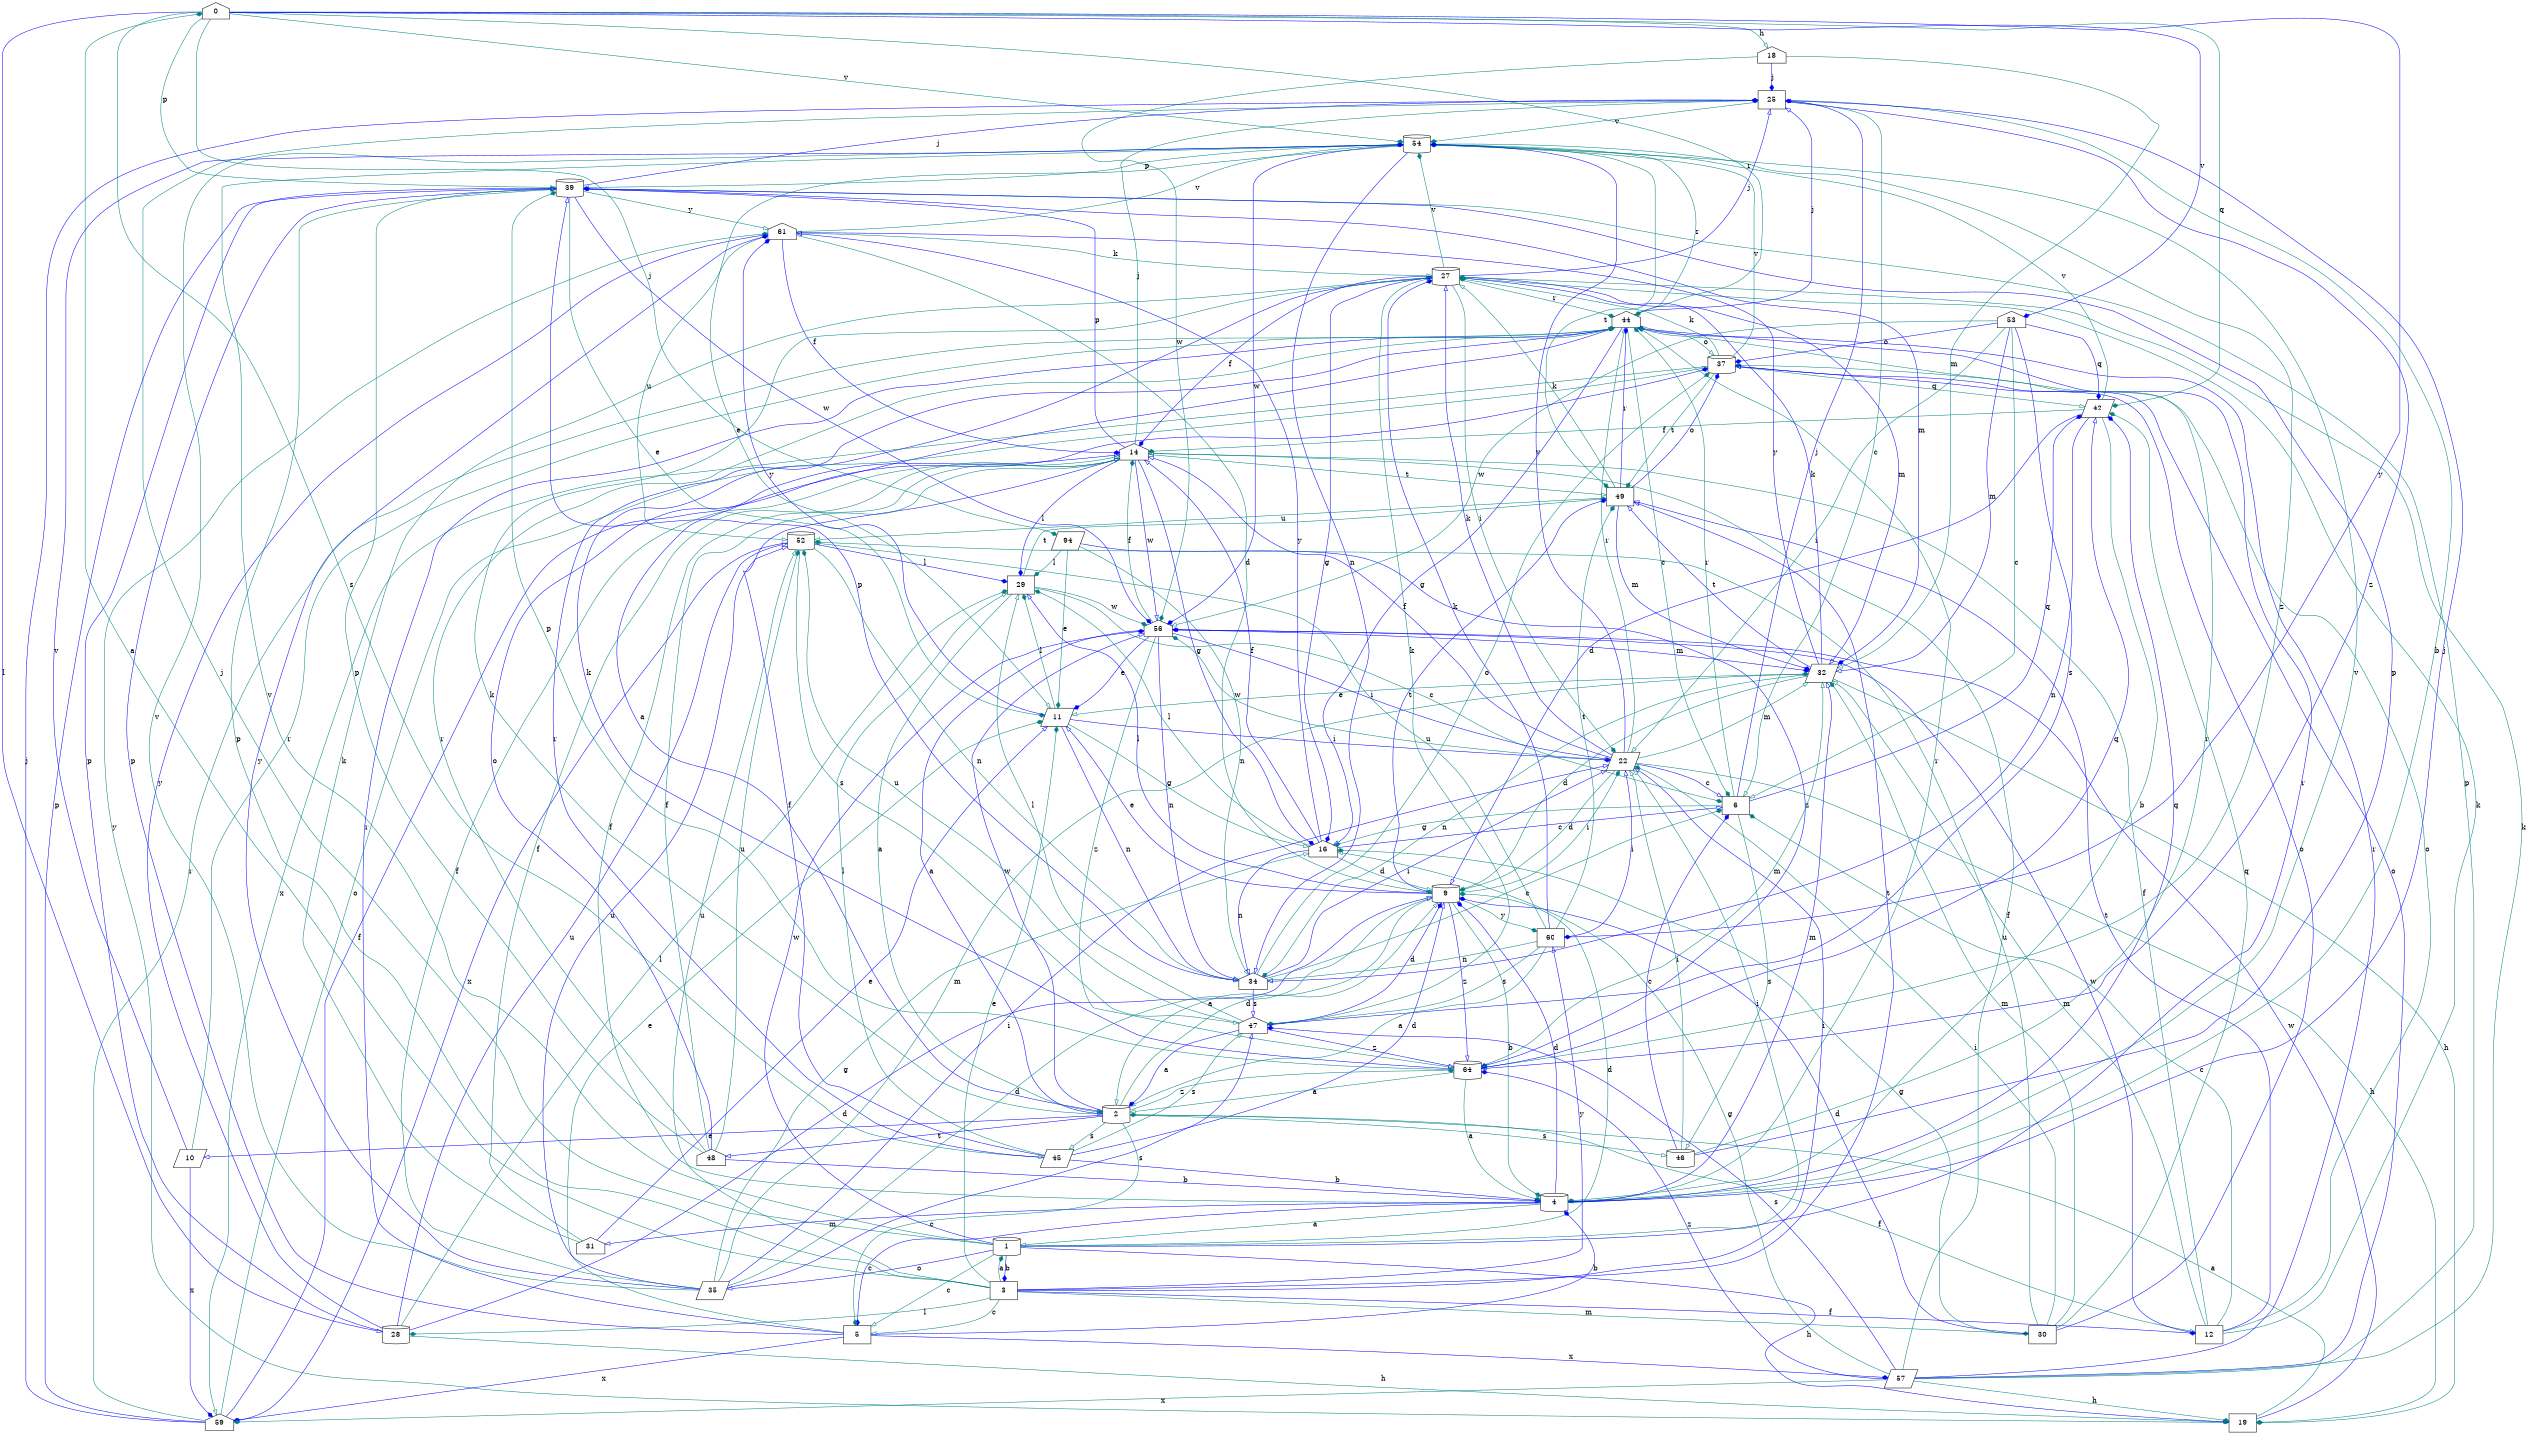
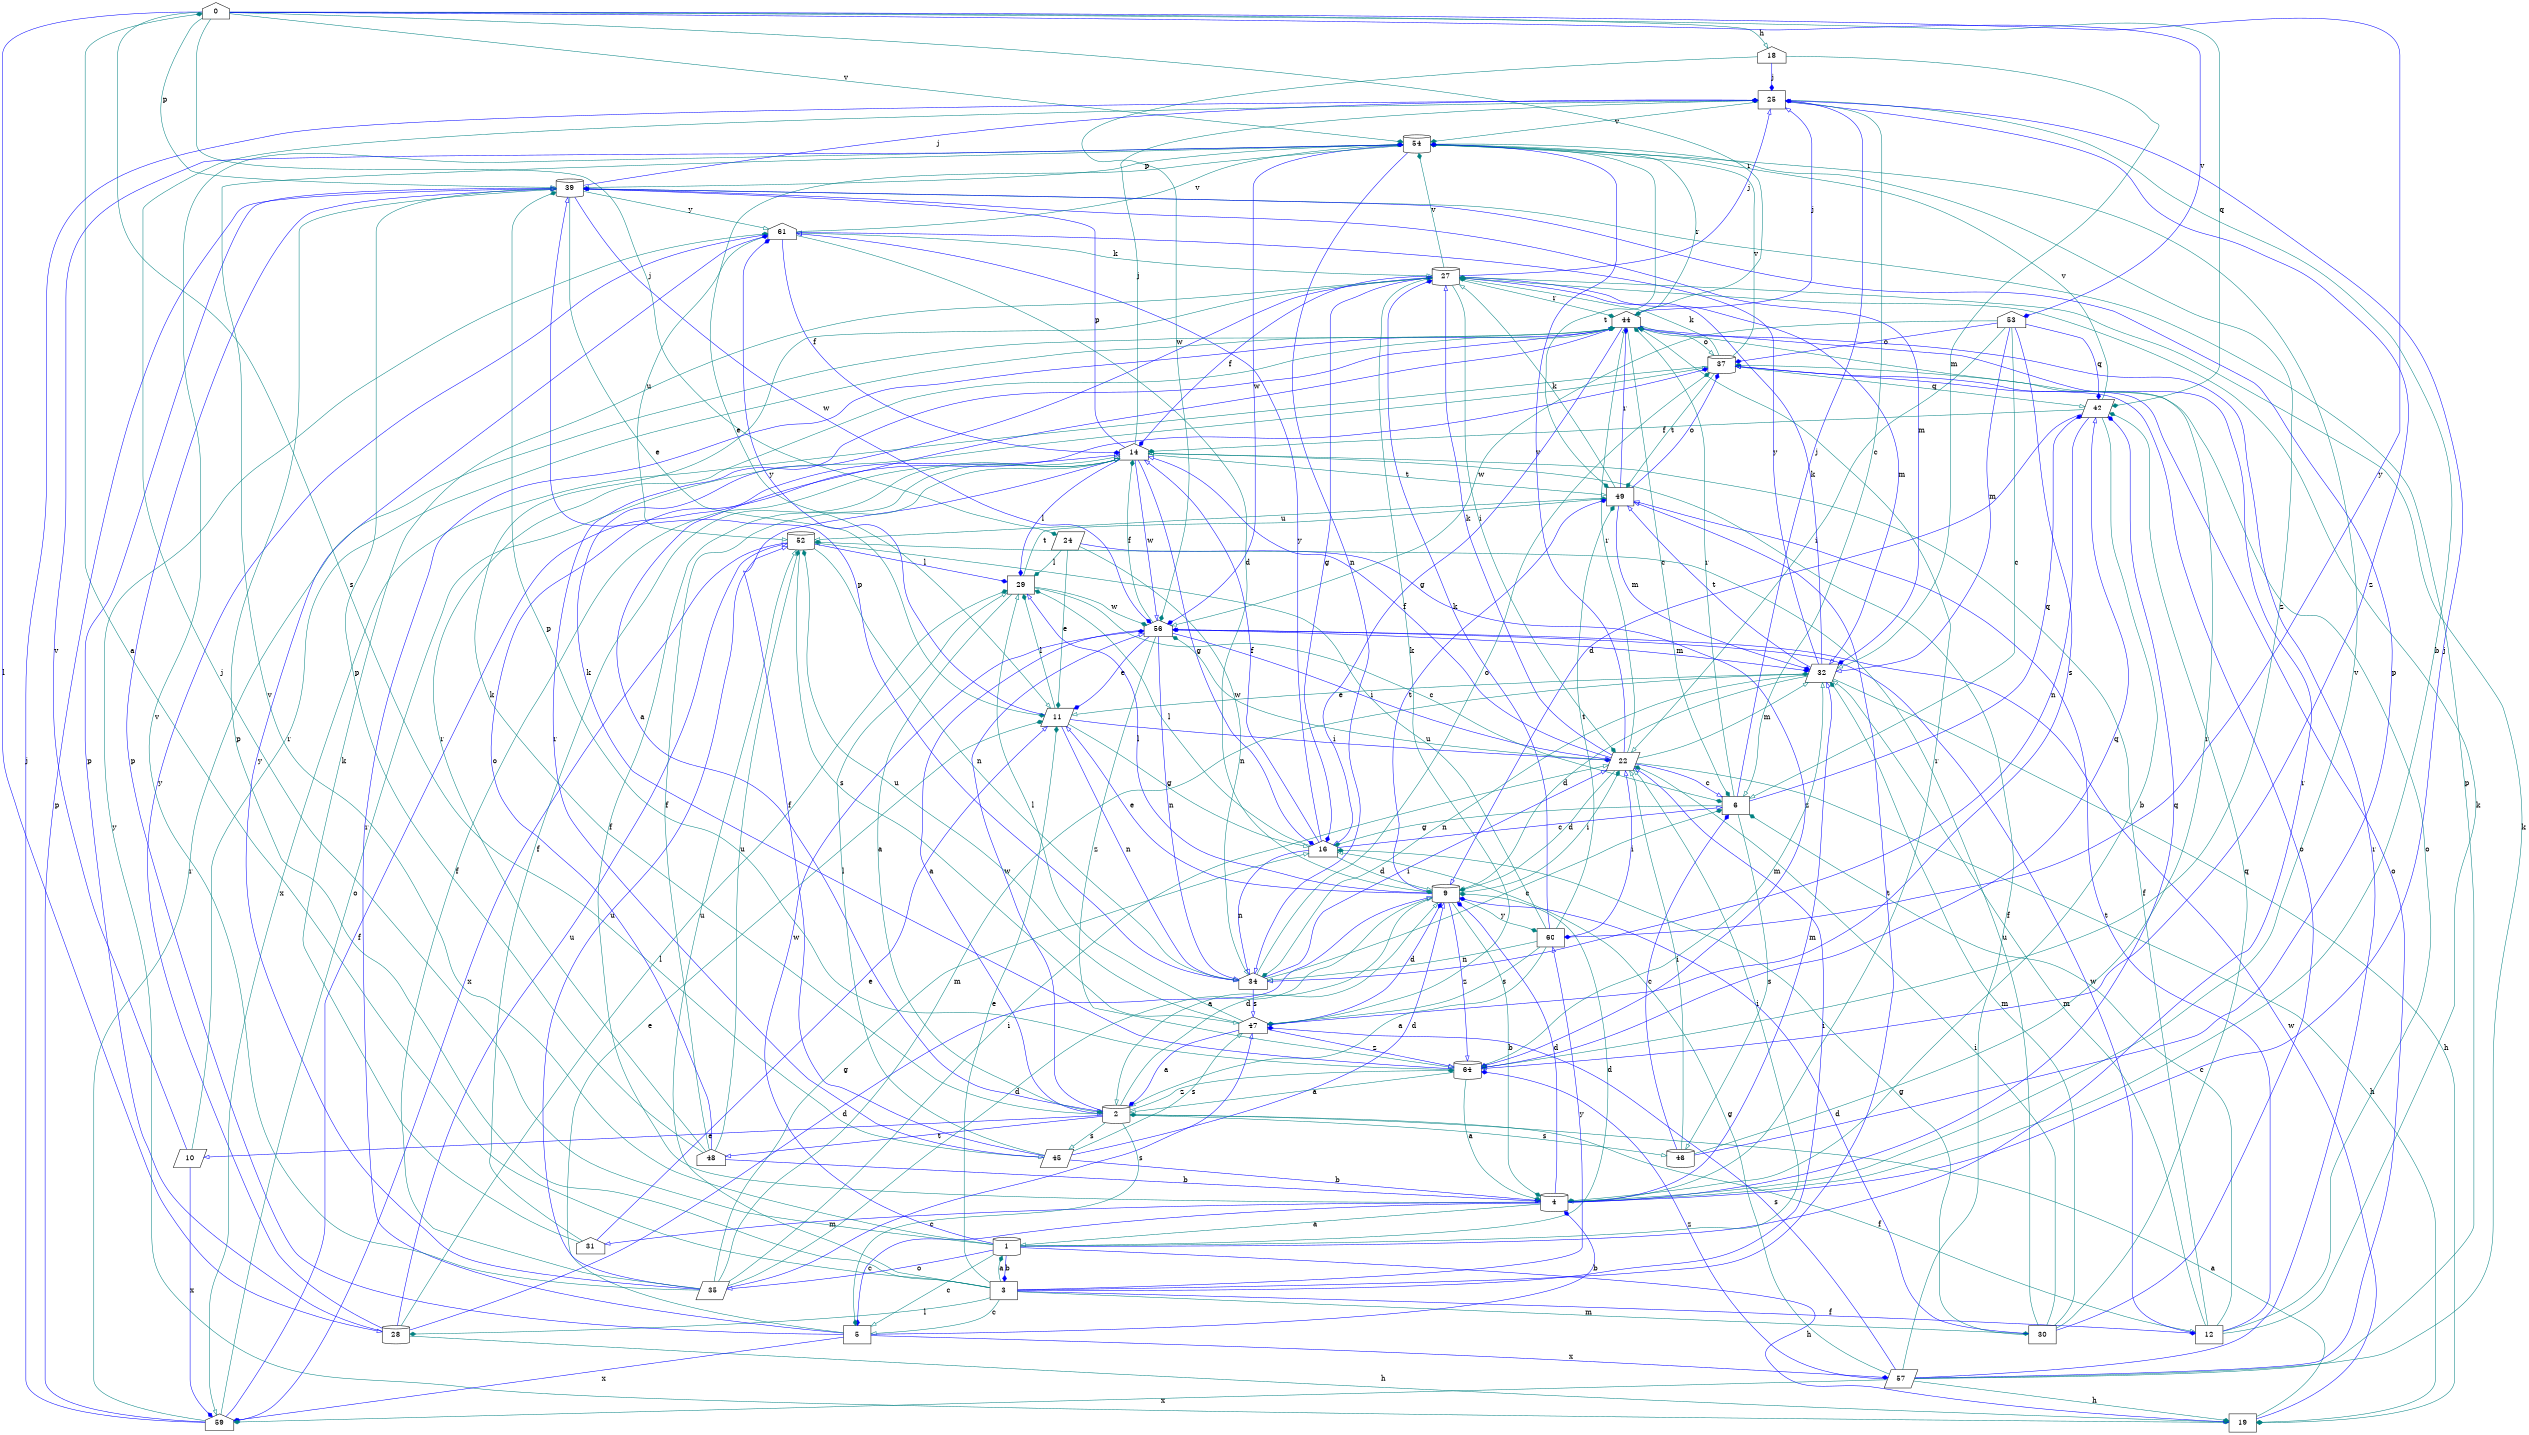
(1068, 541) -> (1068, 541)
(1111, 928) -> (1111, 928)
